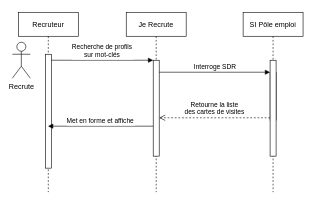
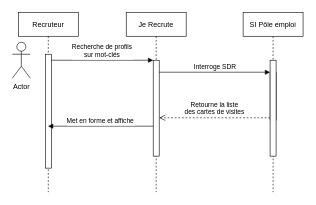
(22, 87) -> (22, 87)
